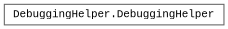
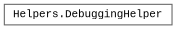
(114, 15) -> (88, 15)
